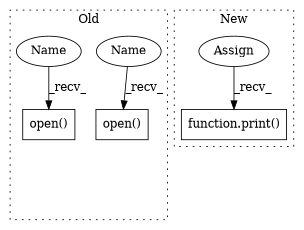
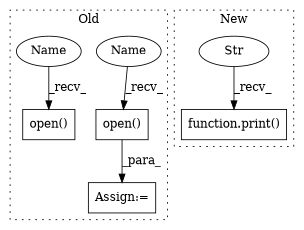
(234, 51) -> (234, 51)
none -> (122, 198)
